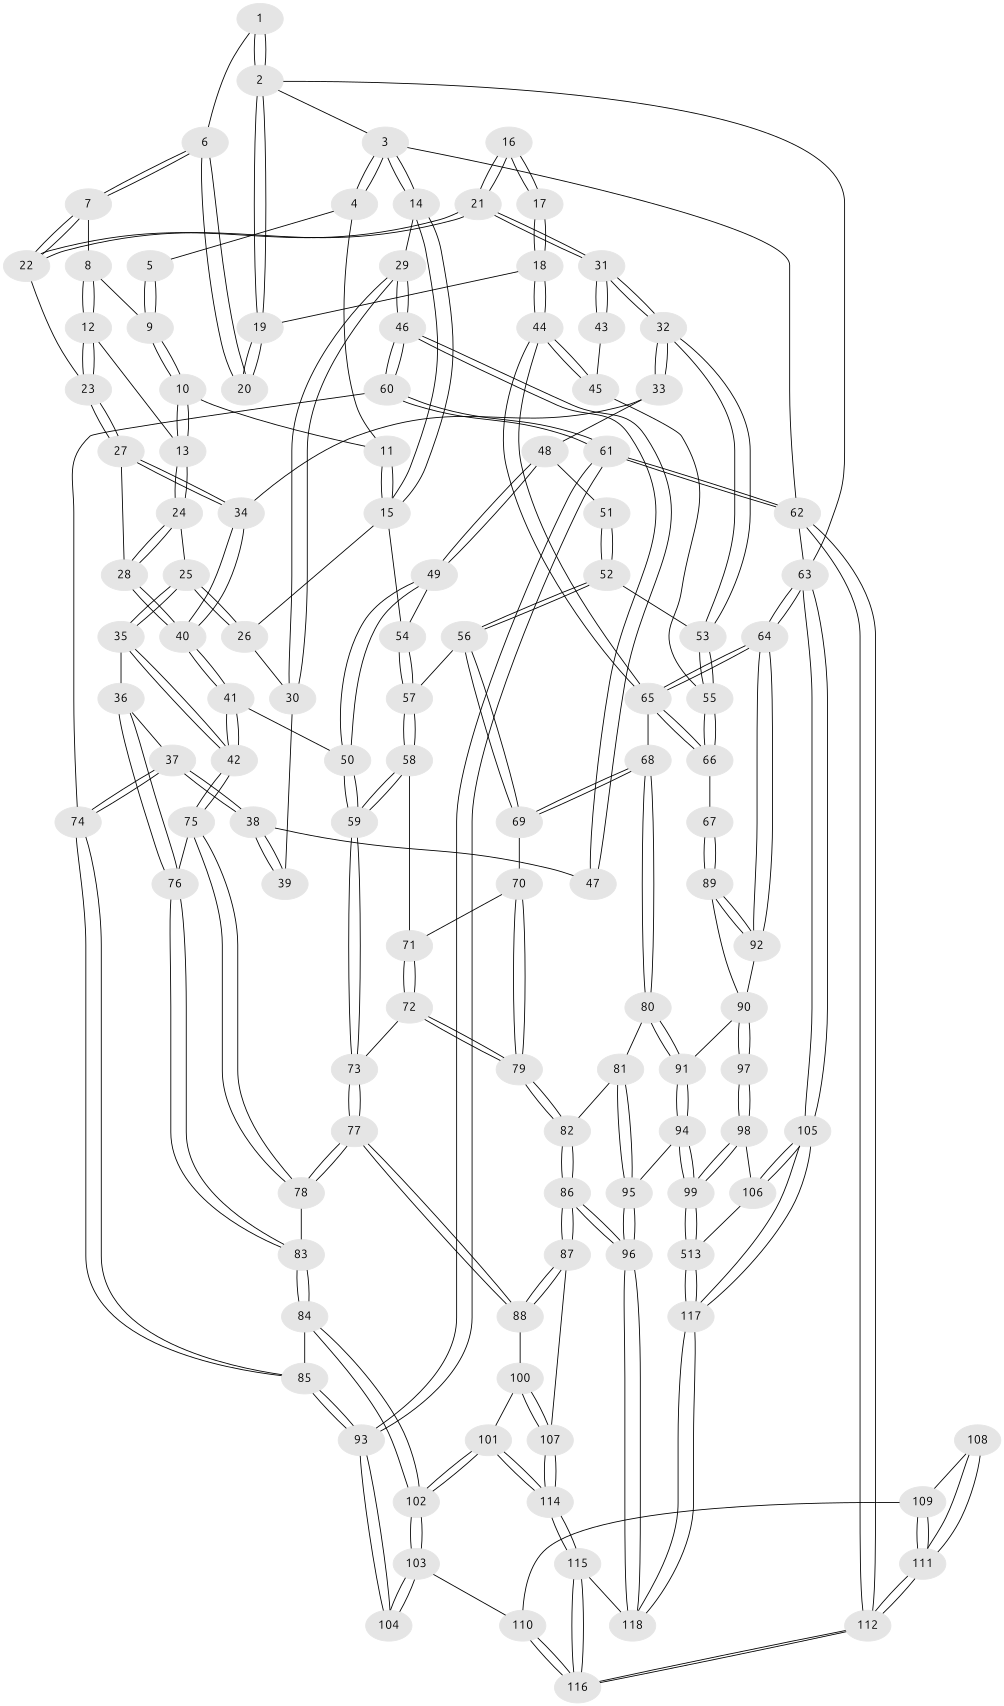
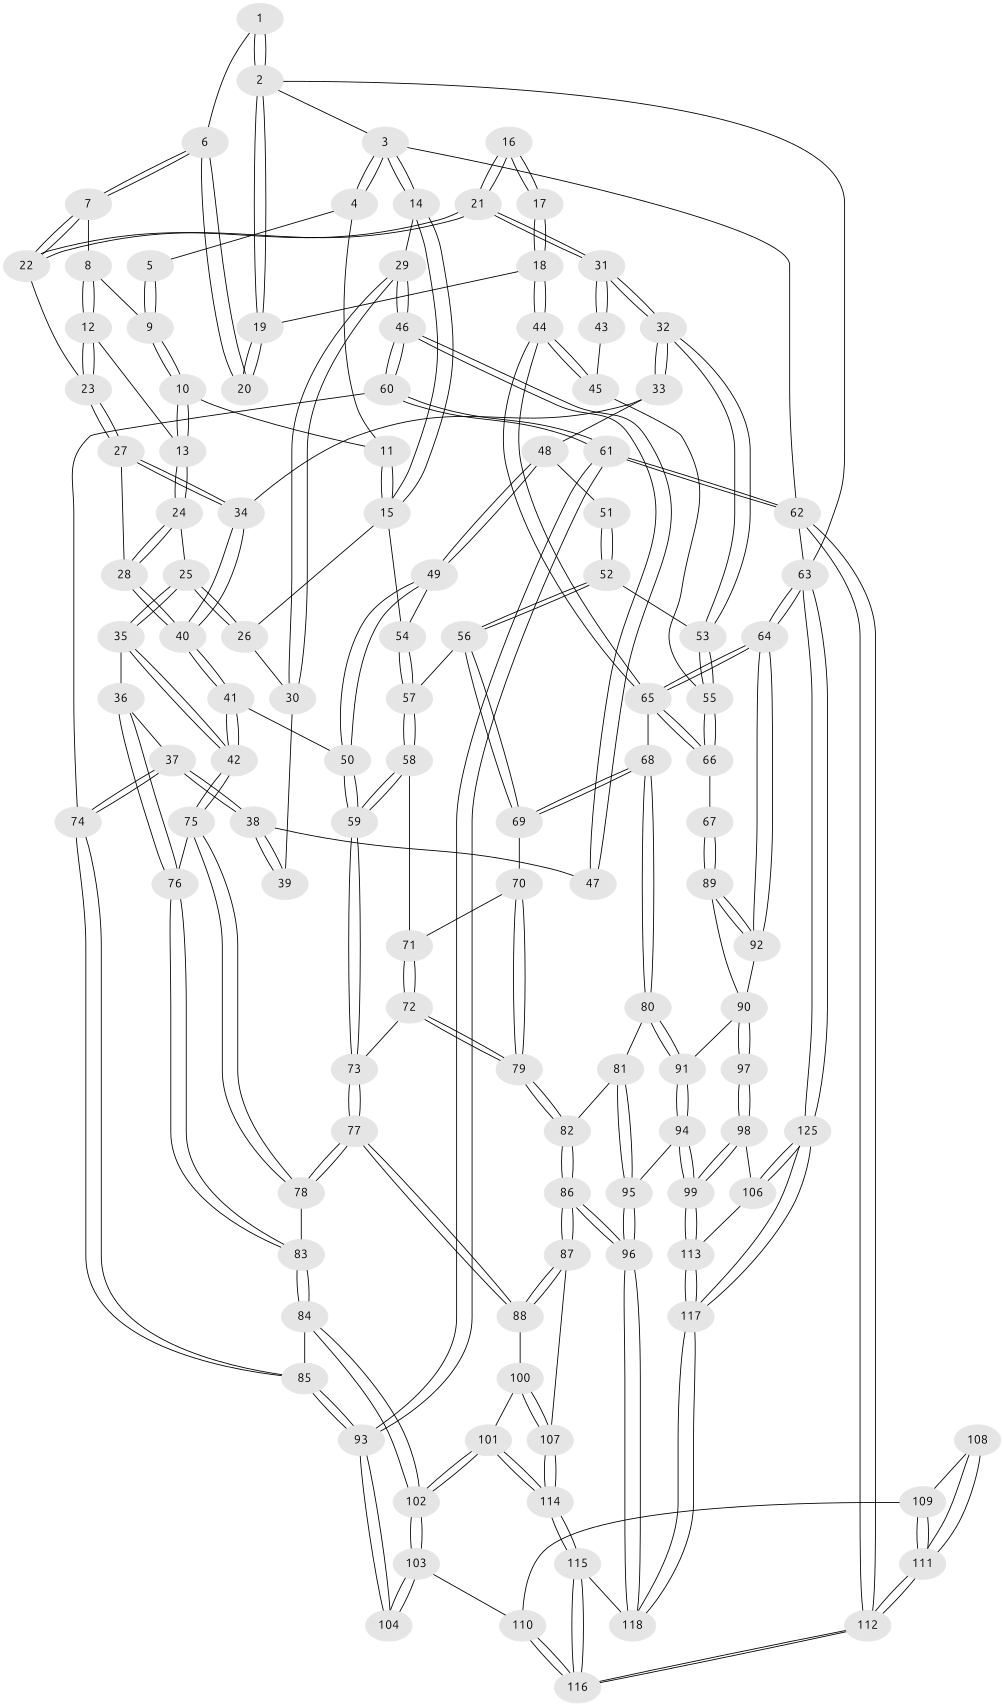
(808, 1131) -> (808, 1131)
(691, 1255) -> (691, 1255)
